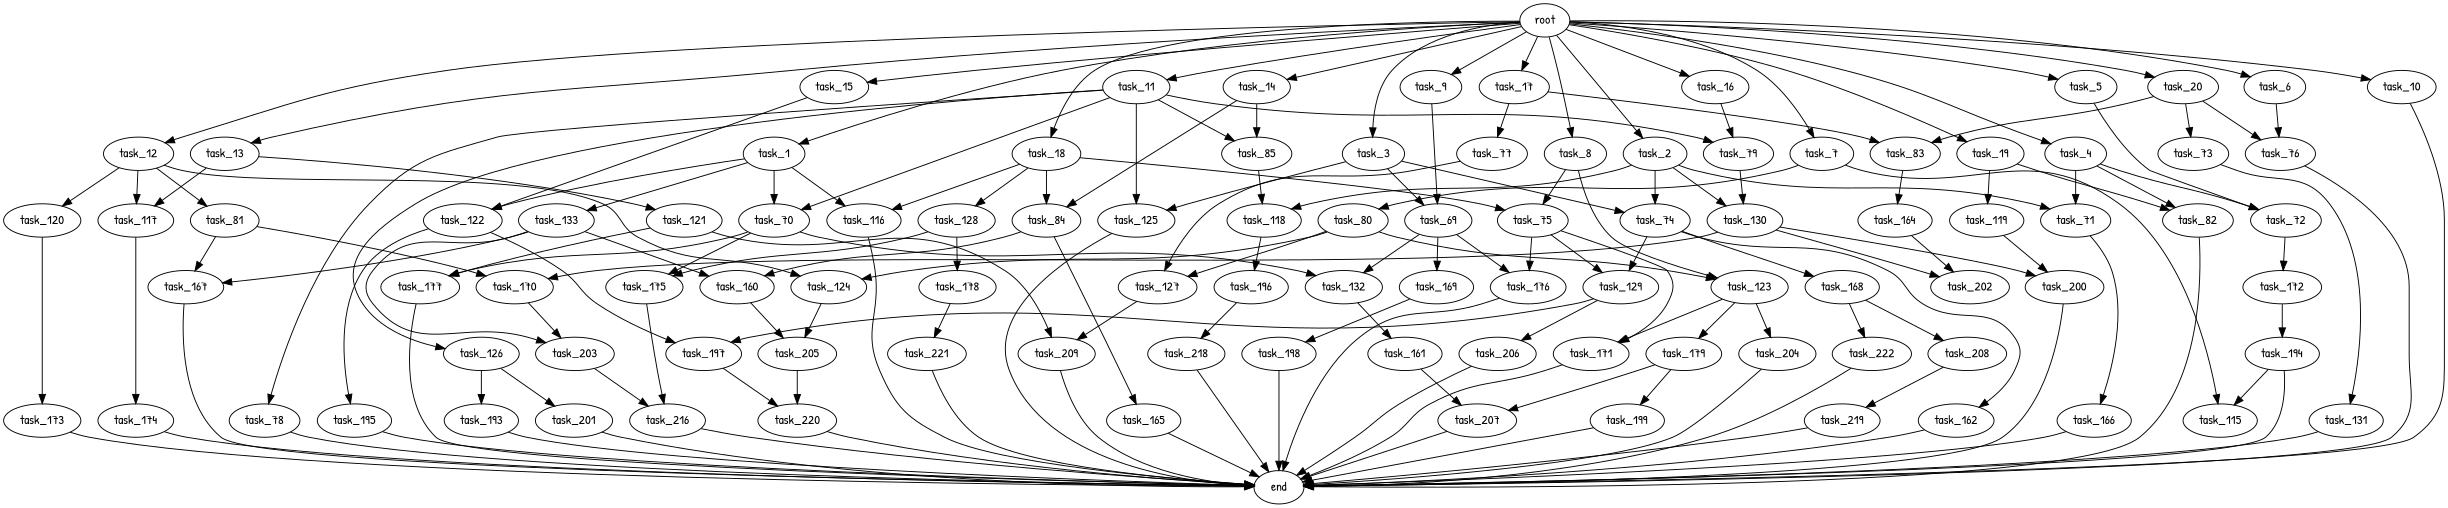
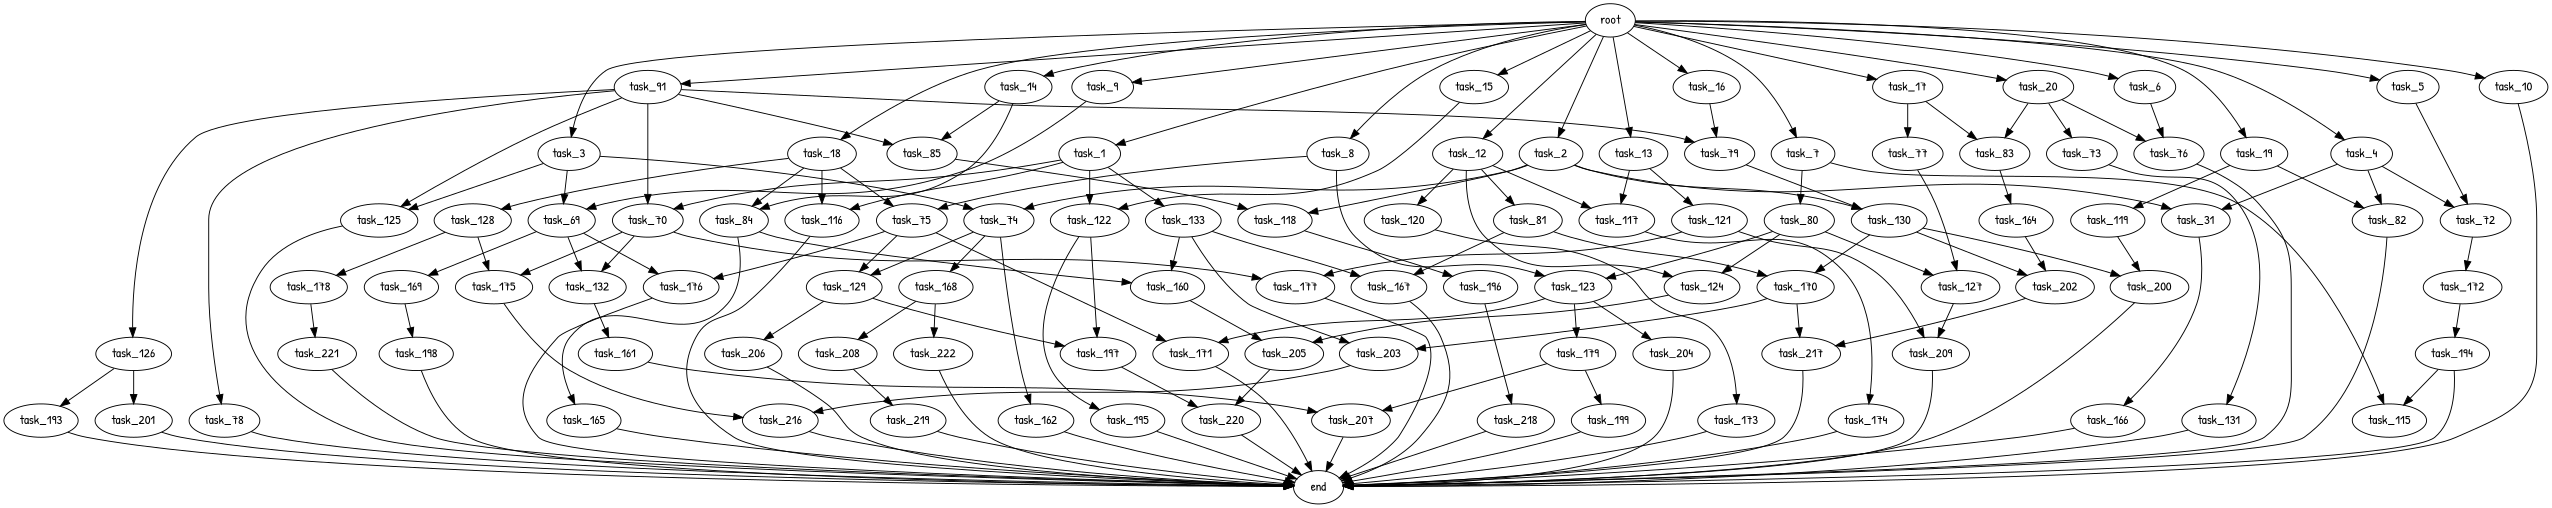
(1136, 87) -> (648, 87)
(2076, 220) -> (2196, 220)
none -> (1801, 354)
